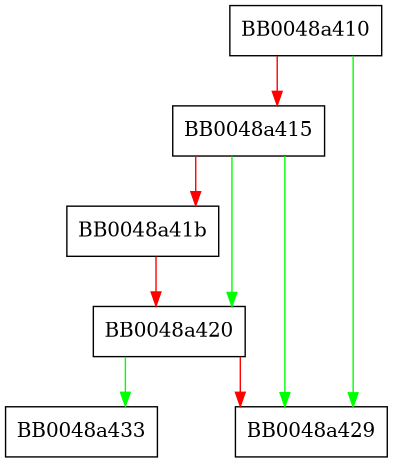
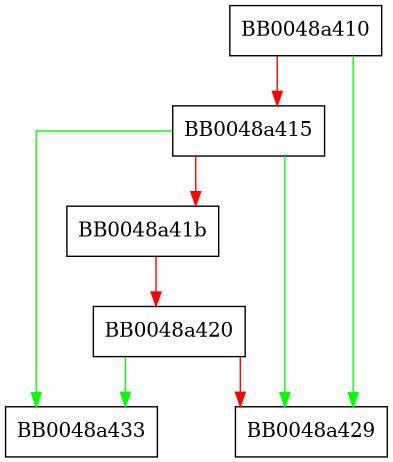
(232, 224) -> (36, 194)
